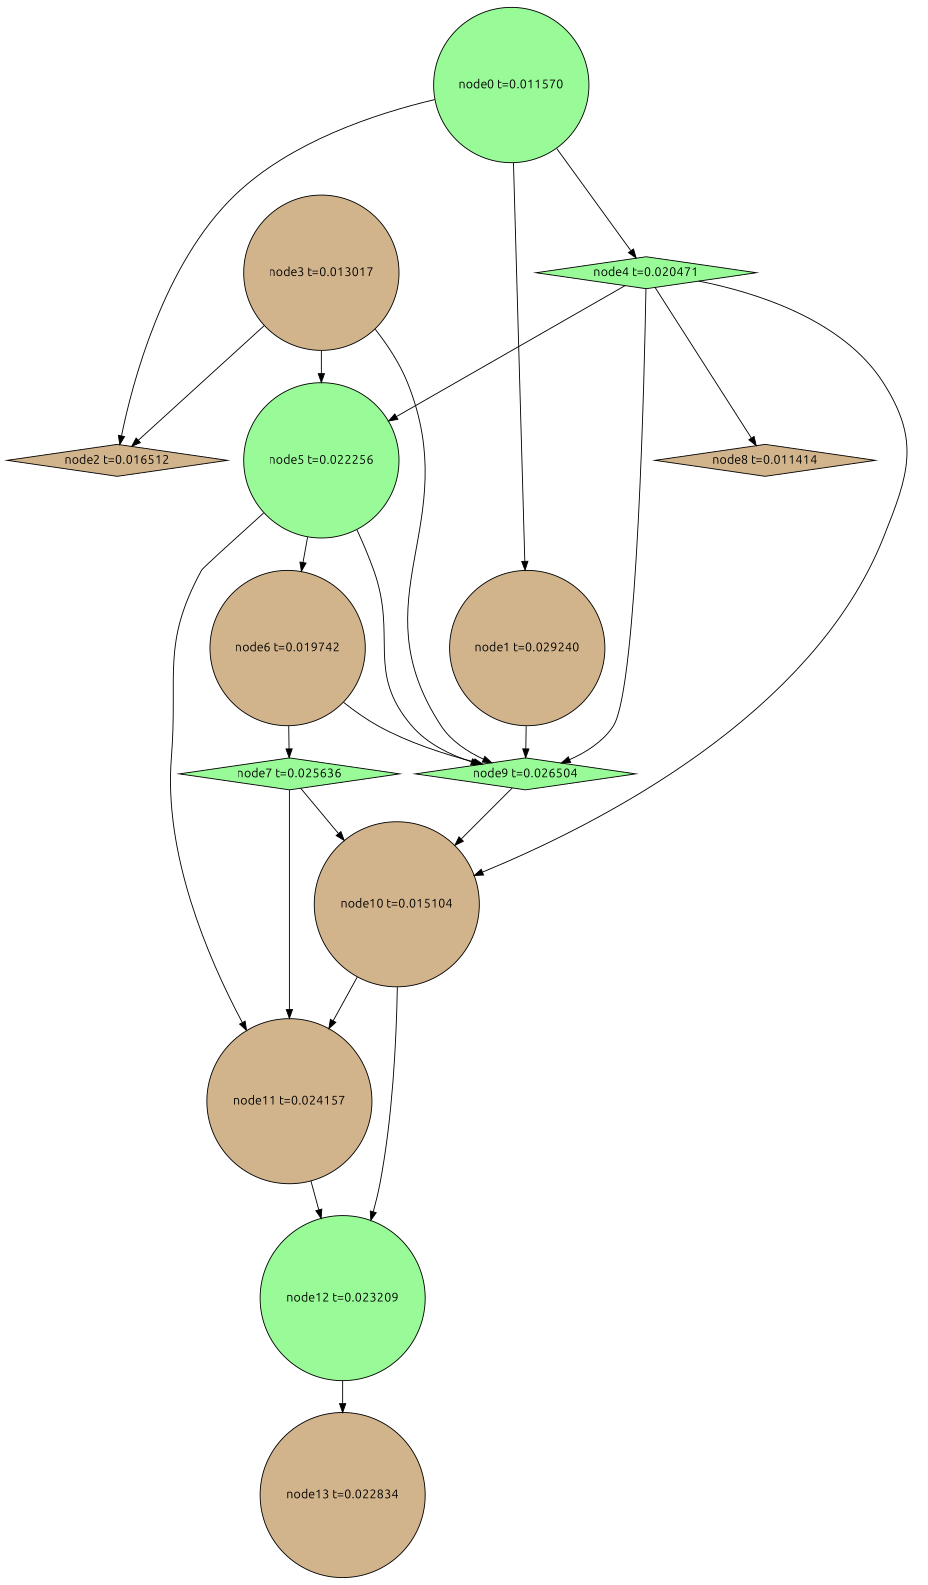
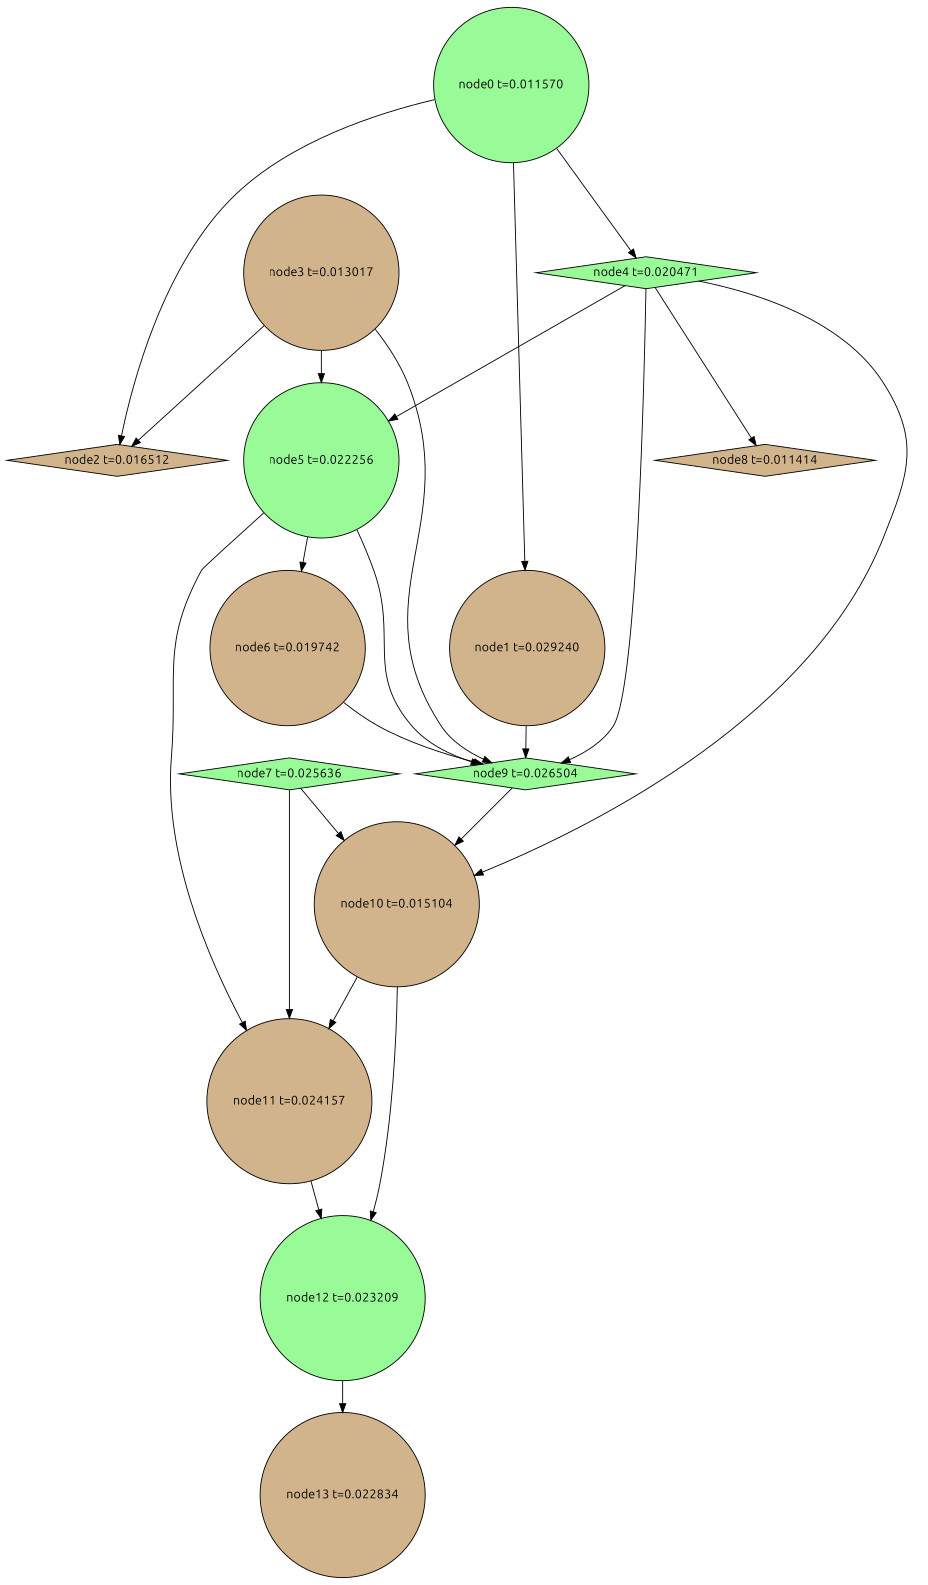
(289, 738) -> none
